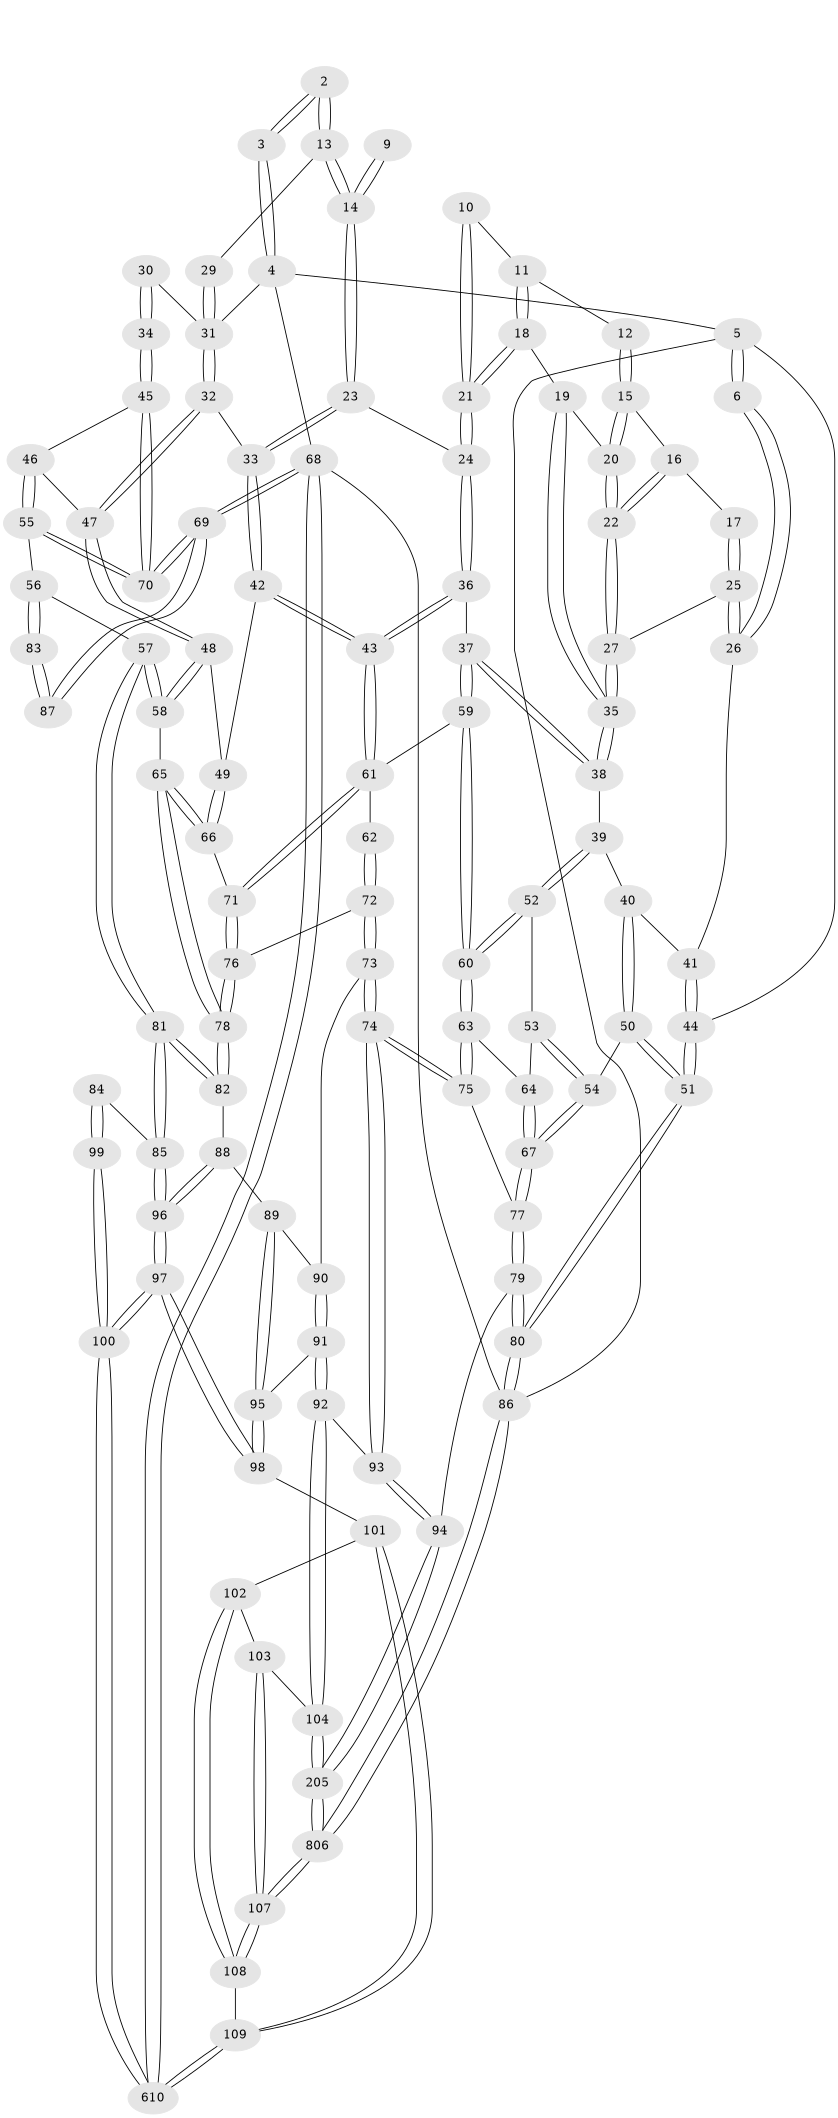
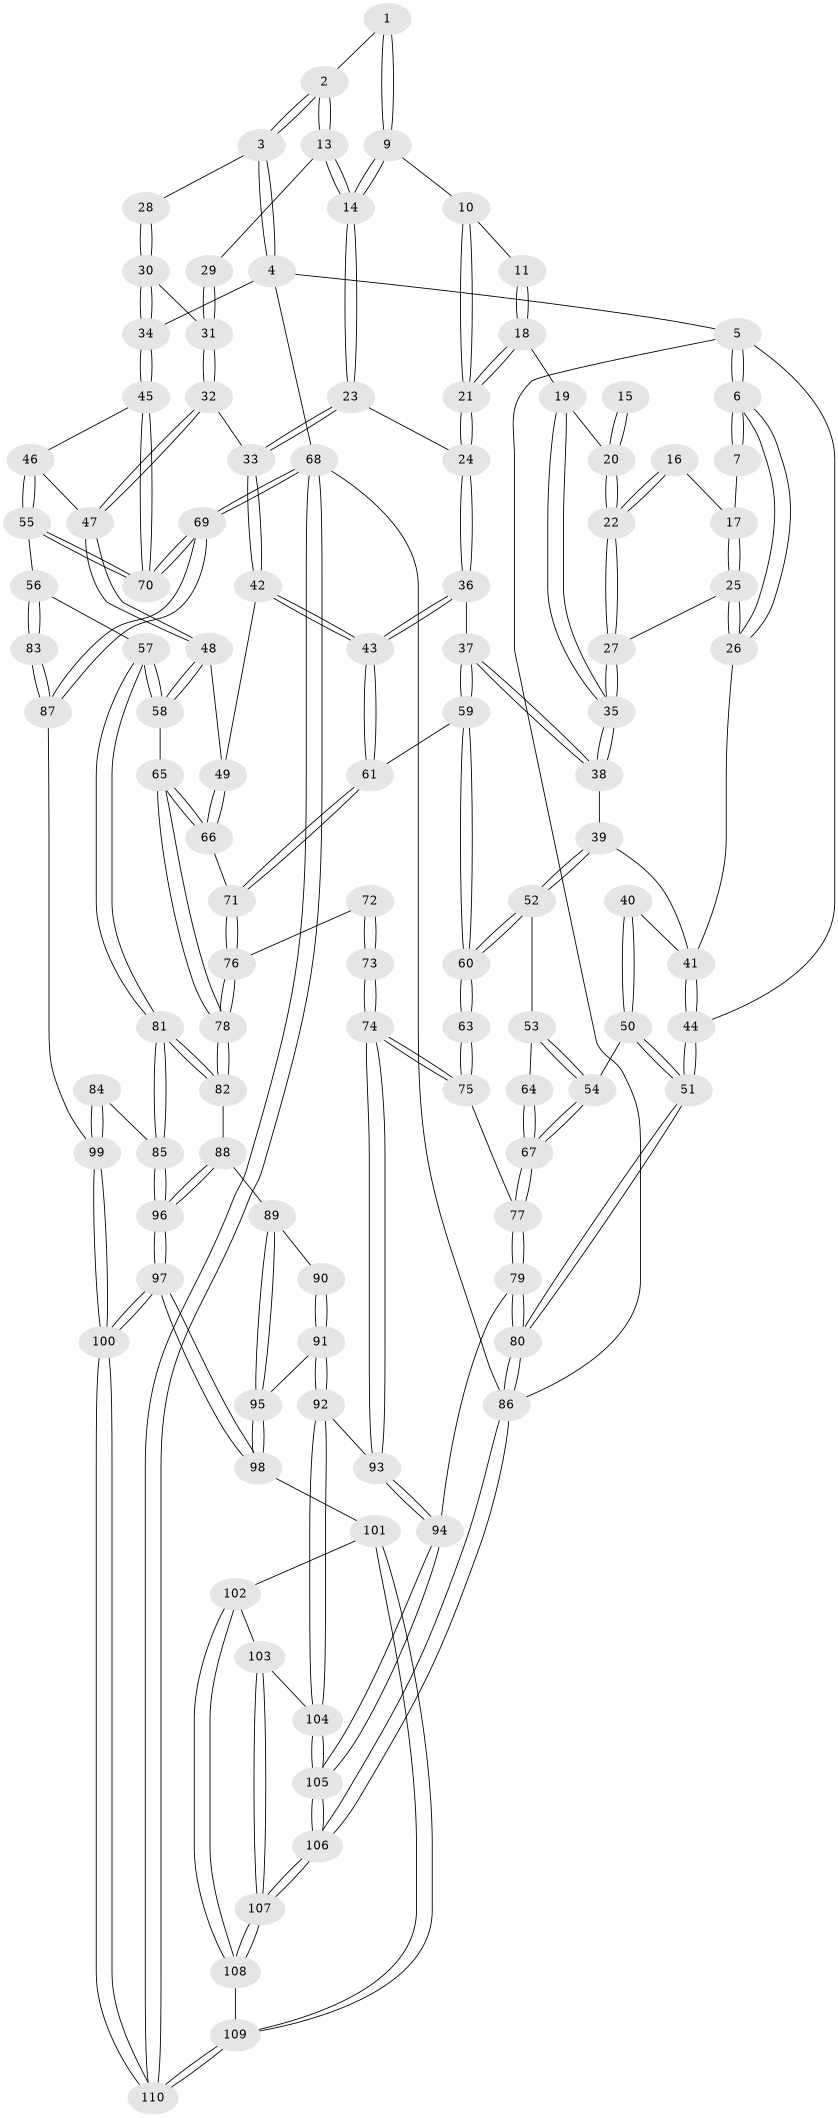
none -> (388, 19)
none -> (427, 177)
none -> (146, 208)
(241, 303) -> (209, 303)
(626, 334) -> none
(650, 429) -> none
none -> (738, 460)
(370, 838) -> none
(614, 870) -> (663, 891)
none -> (49, 938)
(498, 1059) -> none
(321, 1117) -> none
(318, 1783) -> (318, 1783)
(318, 1846) -> (318, 1846)
(153, 2098) -> (153, 2098)
